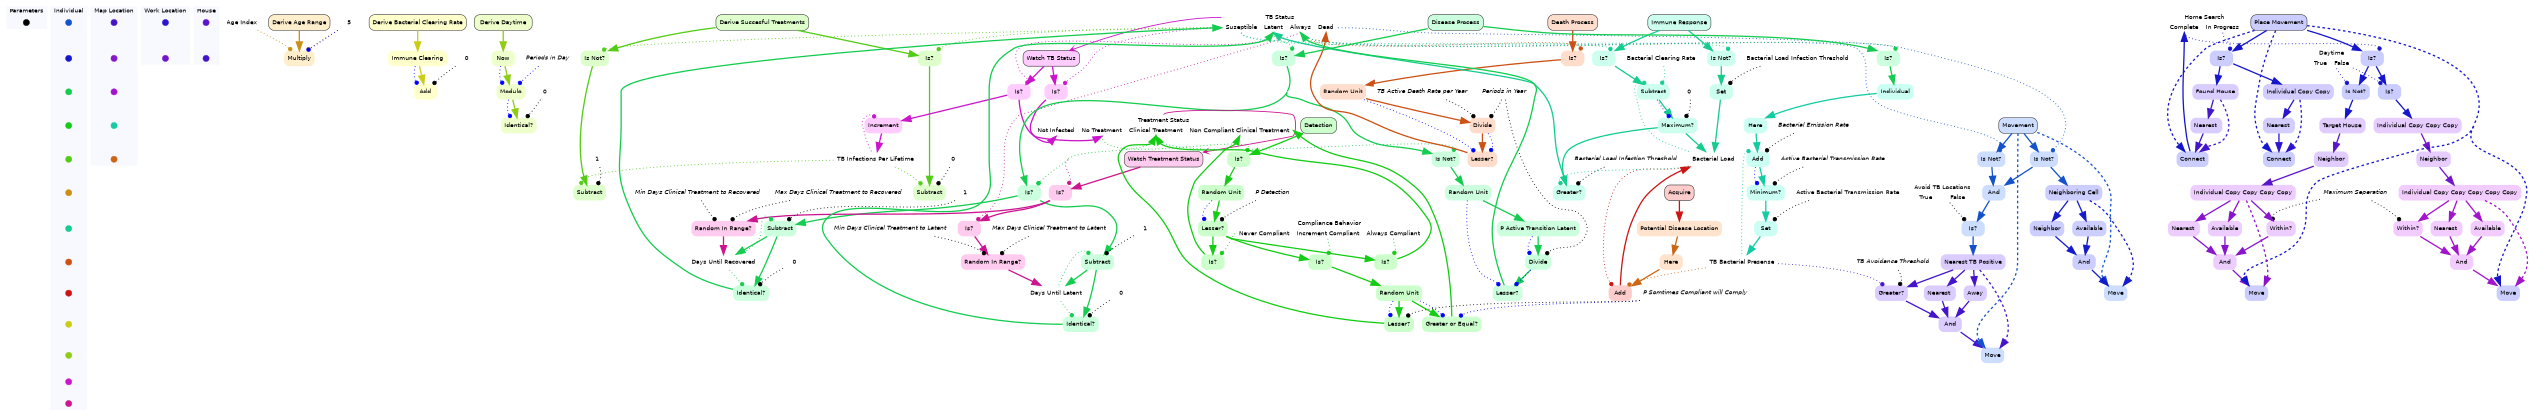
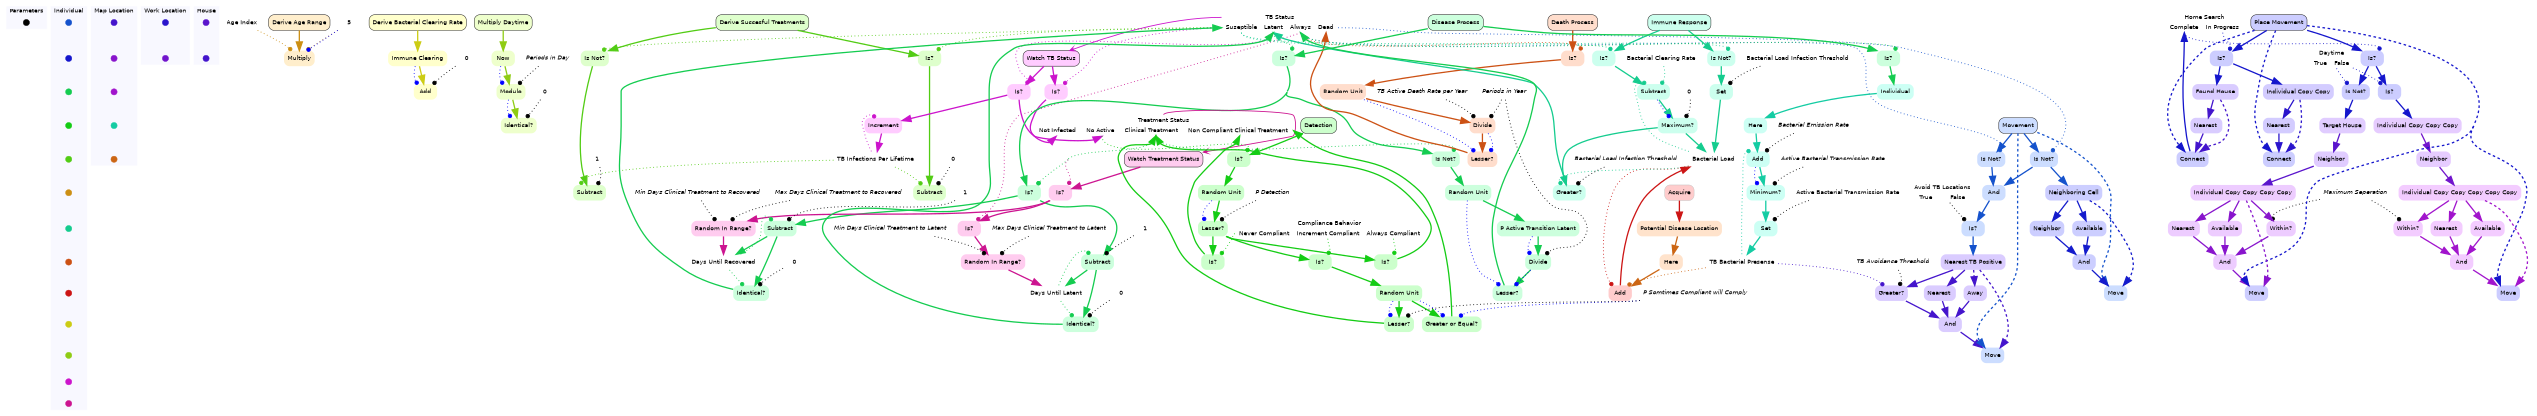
(503, 23) -> (503, 23)
(530, 74) -> (530, 74)
(1102, 131) -> (1100, 131)
(1679, 193) -> (1679, 193)
(1974, 273) -> (1974, 273)
